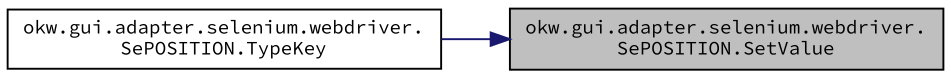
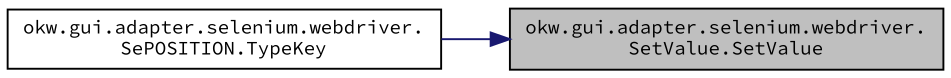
(727, 39) -> (727, 39)
